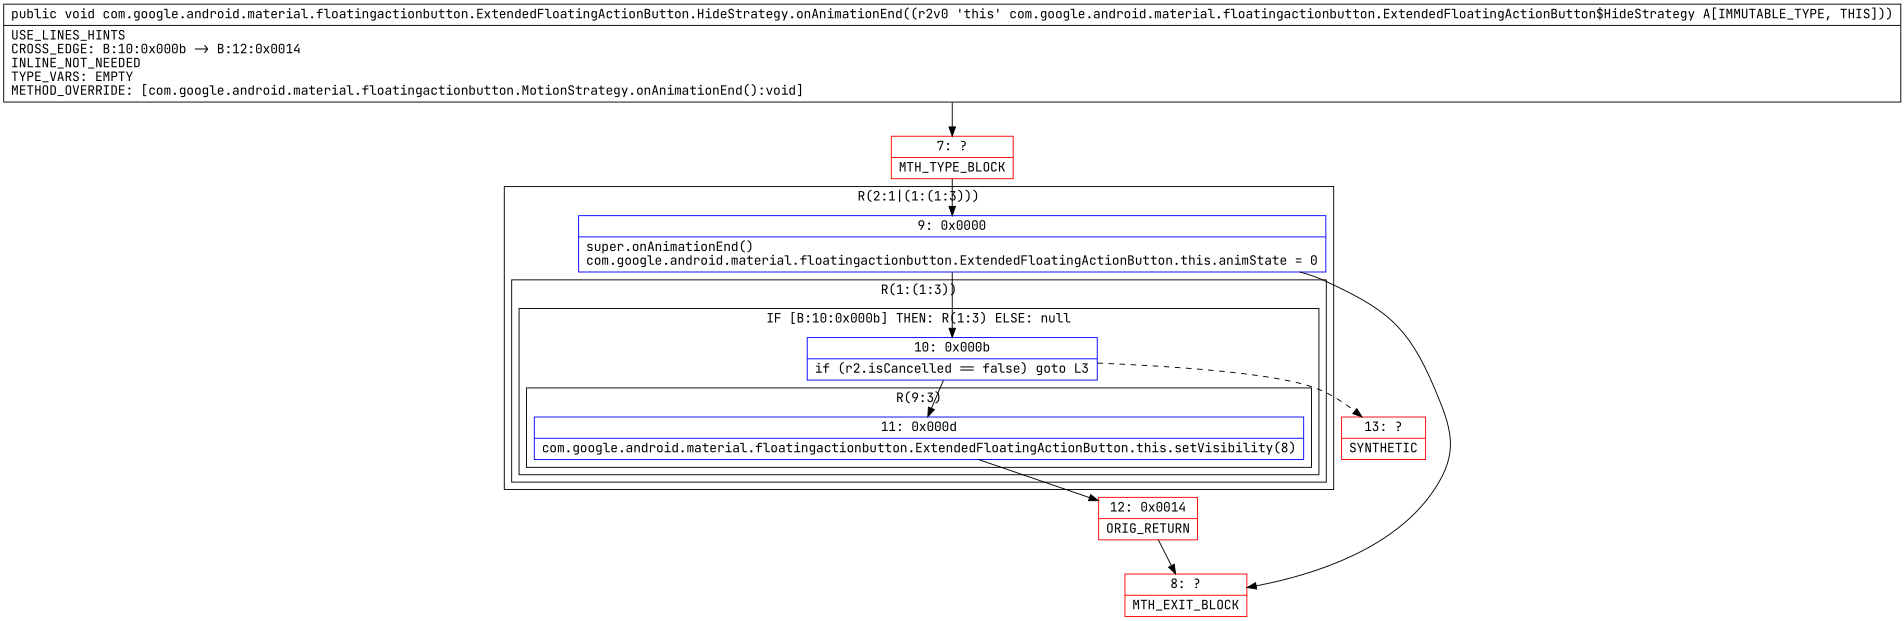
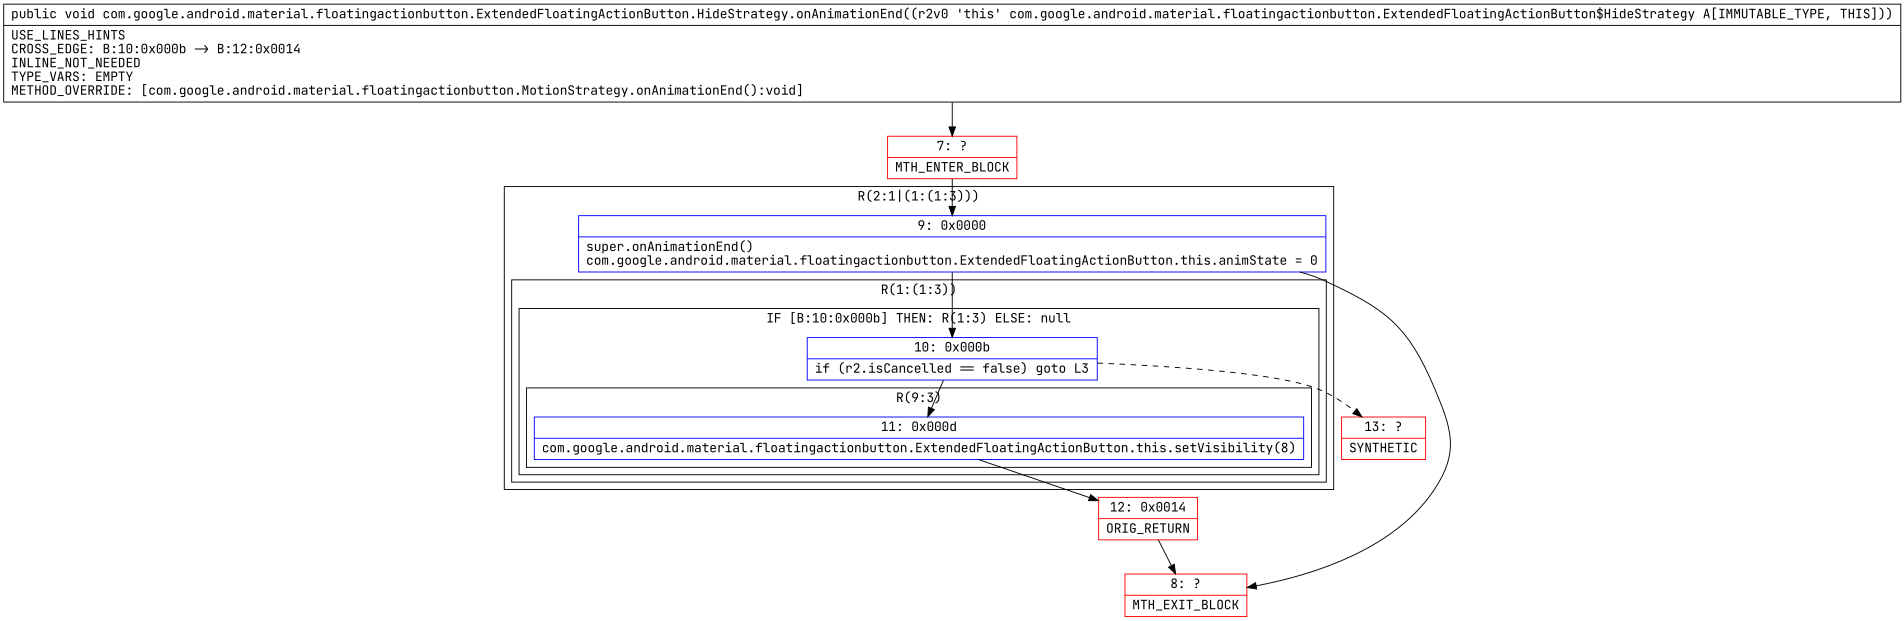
(952, 168) -> (952, 168)
